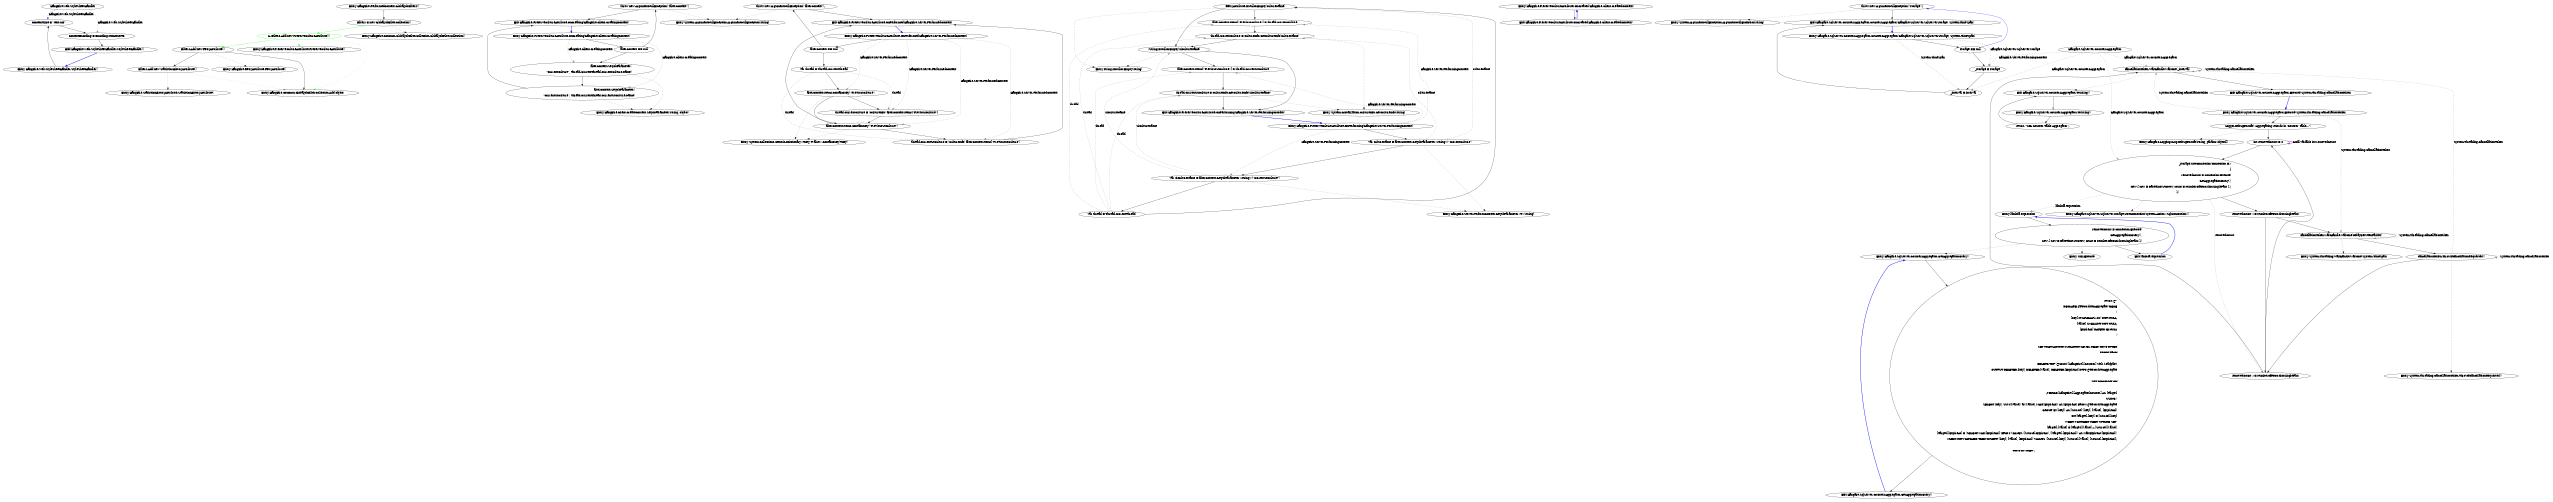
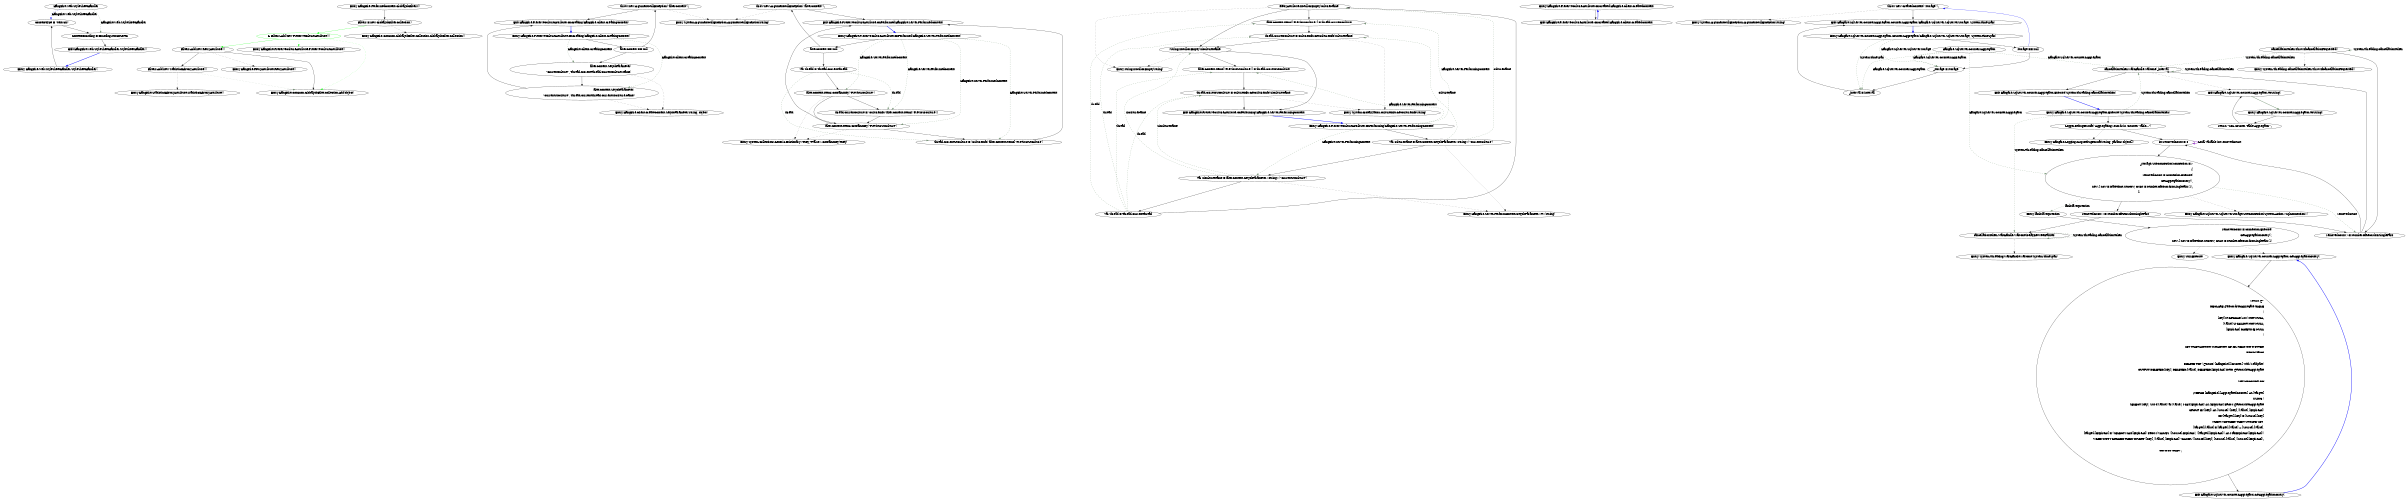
(1892, 7) -> (1913, 7)
(2023, 58) -> (1940, 58)
(2395, 246) -> none
(2150, 257) -> none
